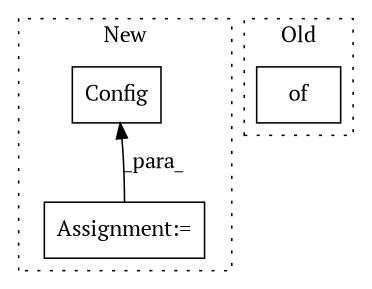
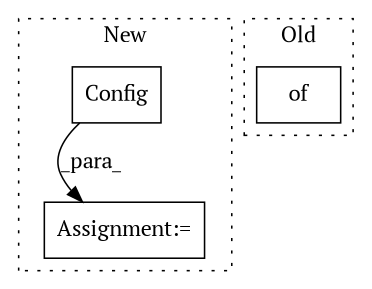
(124, 170) -> (59, 155)
